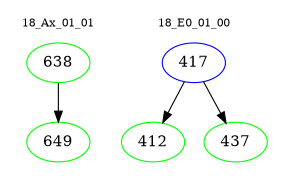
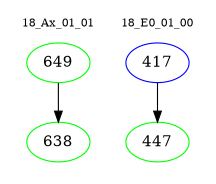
(58, 97) -> (58, 97)
(153, 142) -> none
(236, 142) -> (157, 142)
